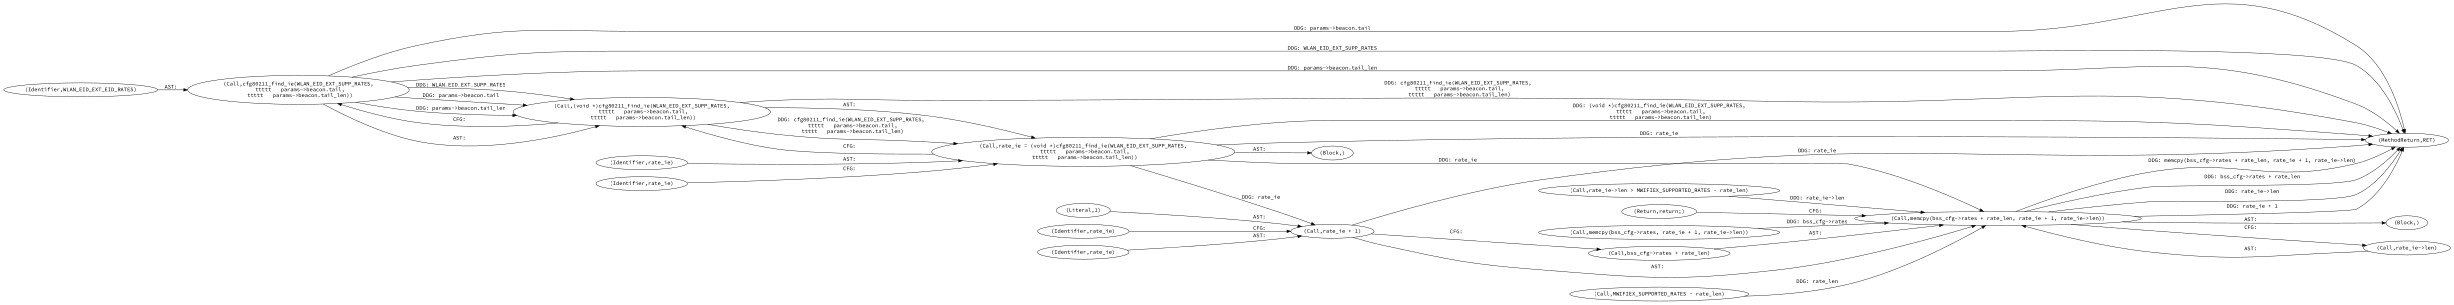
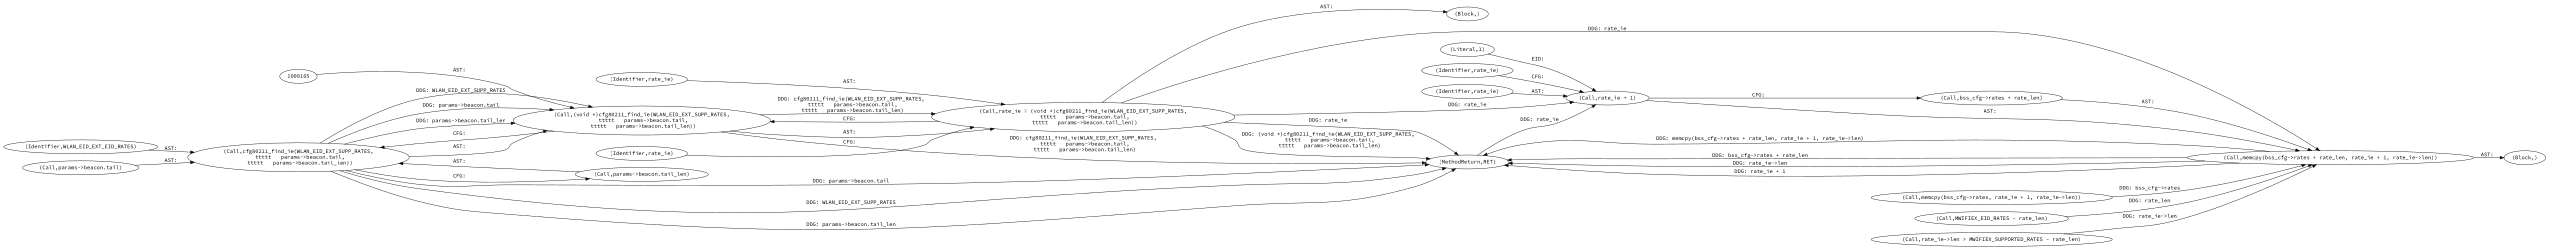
none -> (298, 76)
(1857, 154) -> (1534, 128)
none -> (81, 168)
none -> (642, 174)
(1659, 212) -> none
(1261, 217) -> (1540, 59)
(2407, 248) -> none
(1659, 294) -> (1992, 219)
